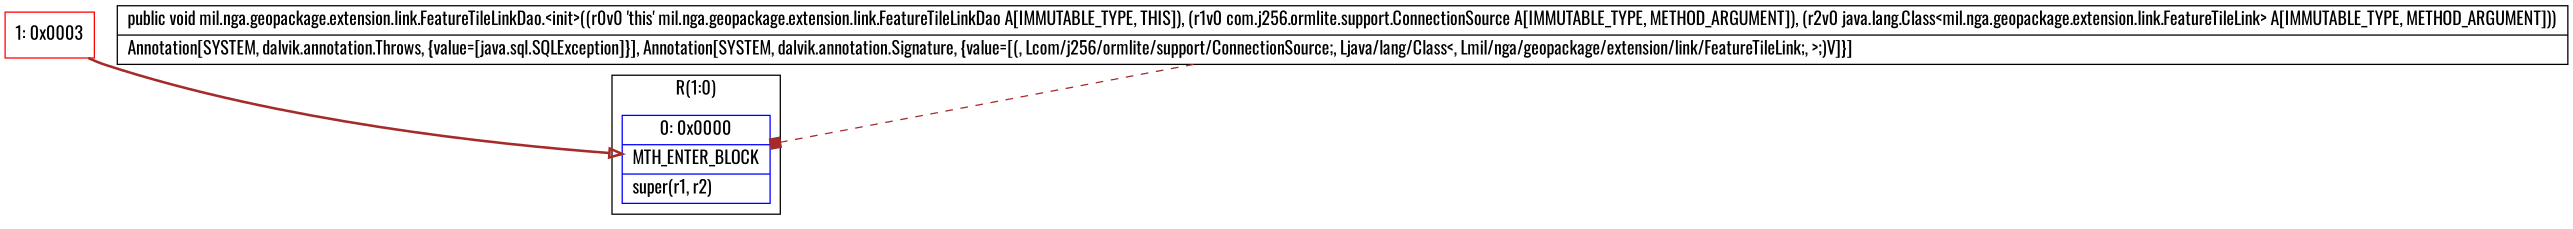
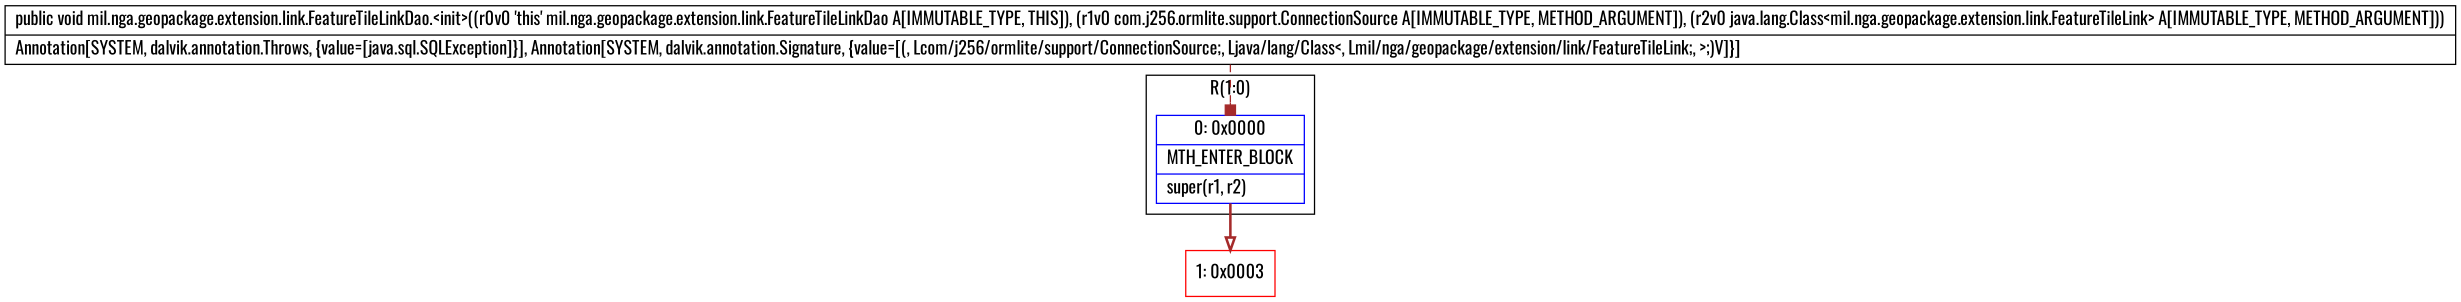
(346, 121) -> (1230, 222)
